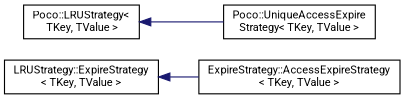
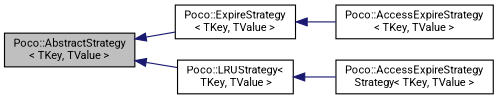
(299, 22) -> (415, 77)
none -> (70, 50)
(81, 77) -> (235, 22)
(299, 77) -> (415, 22)
